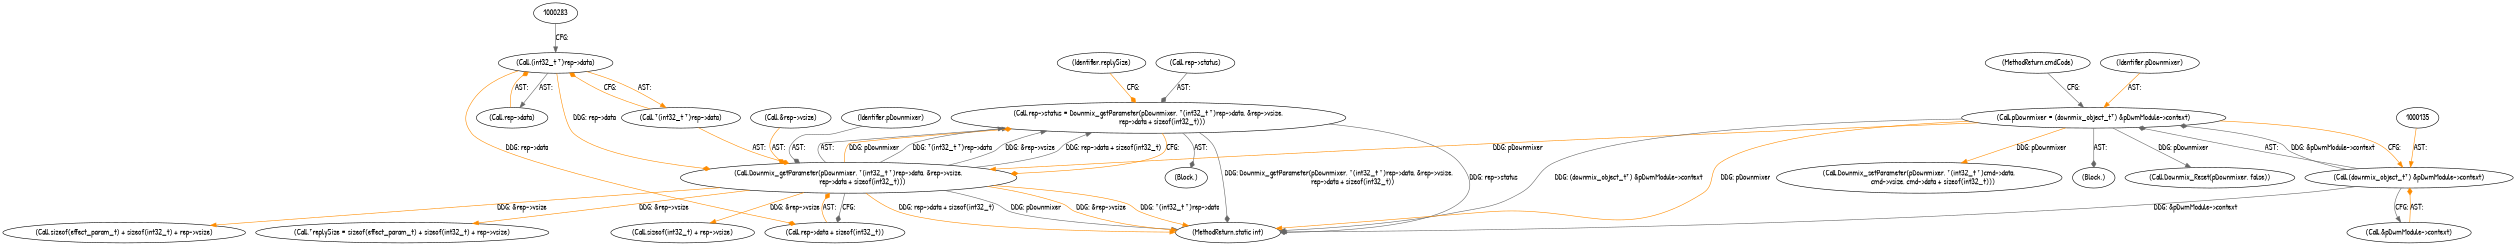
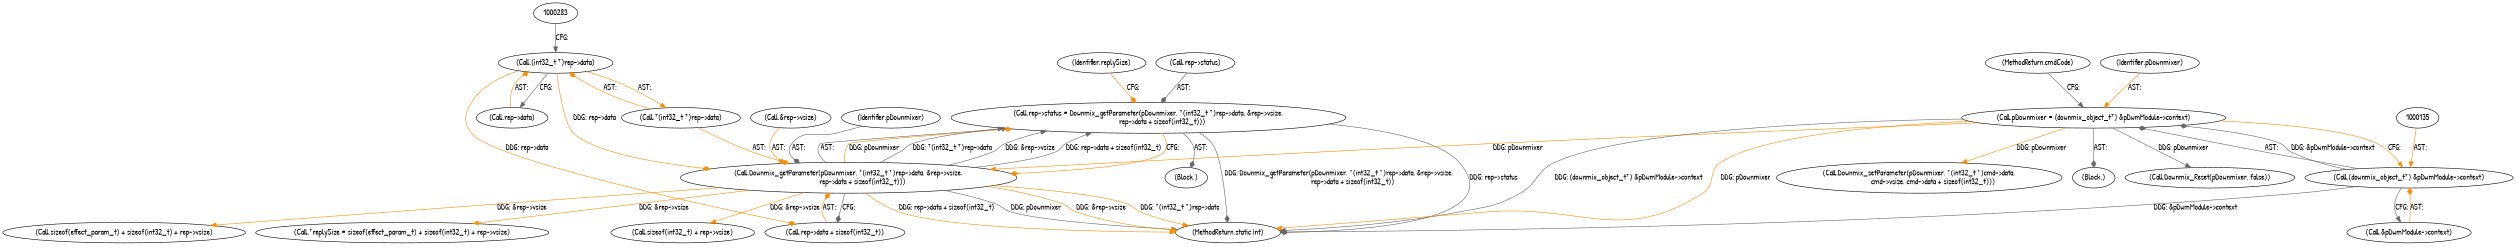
(547, 88) -> (547, 88)
(611, 88) -> (611, 88)
